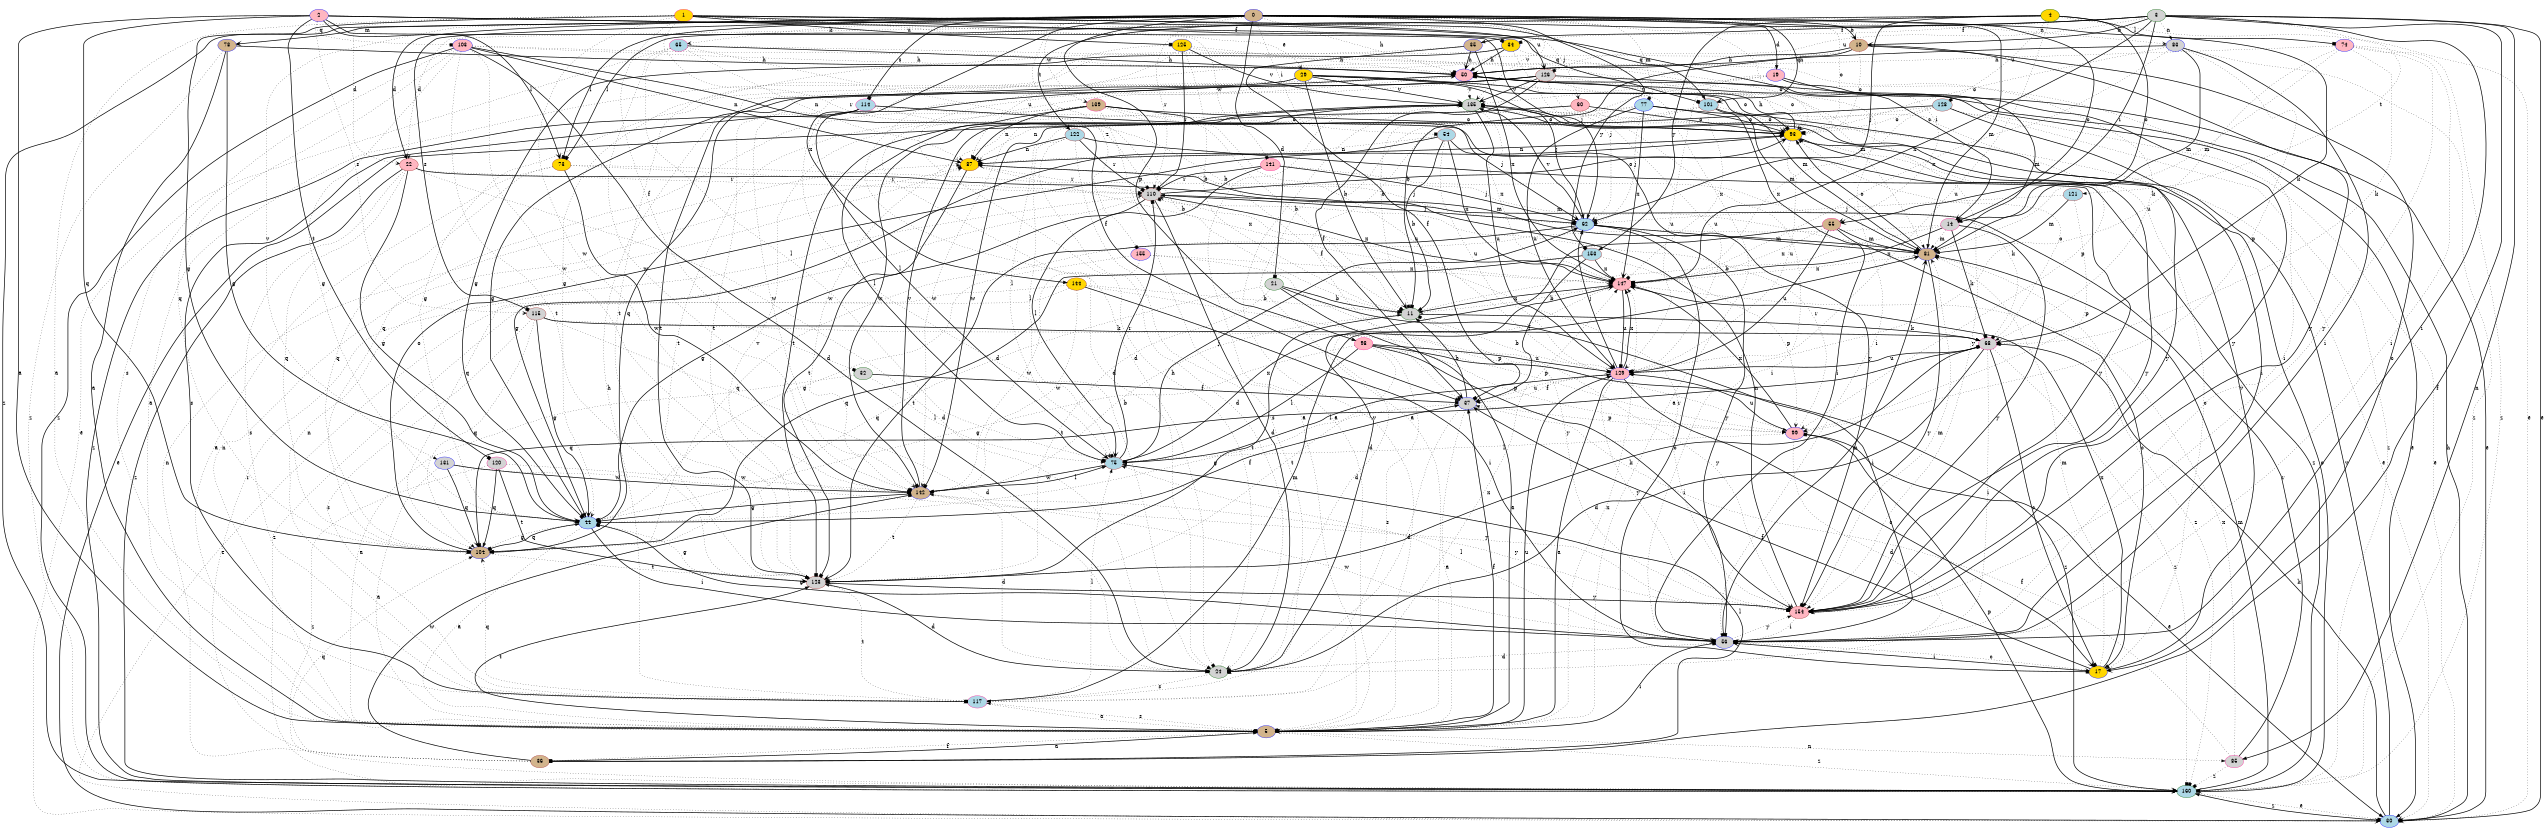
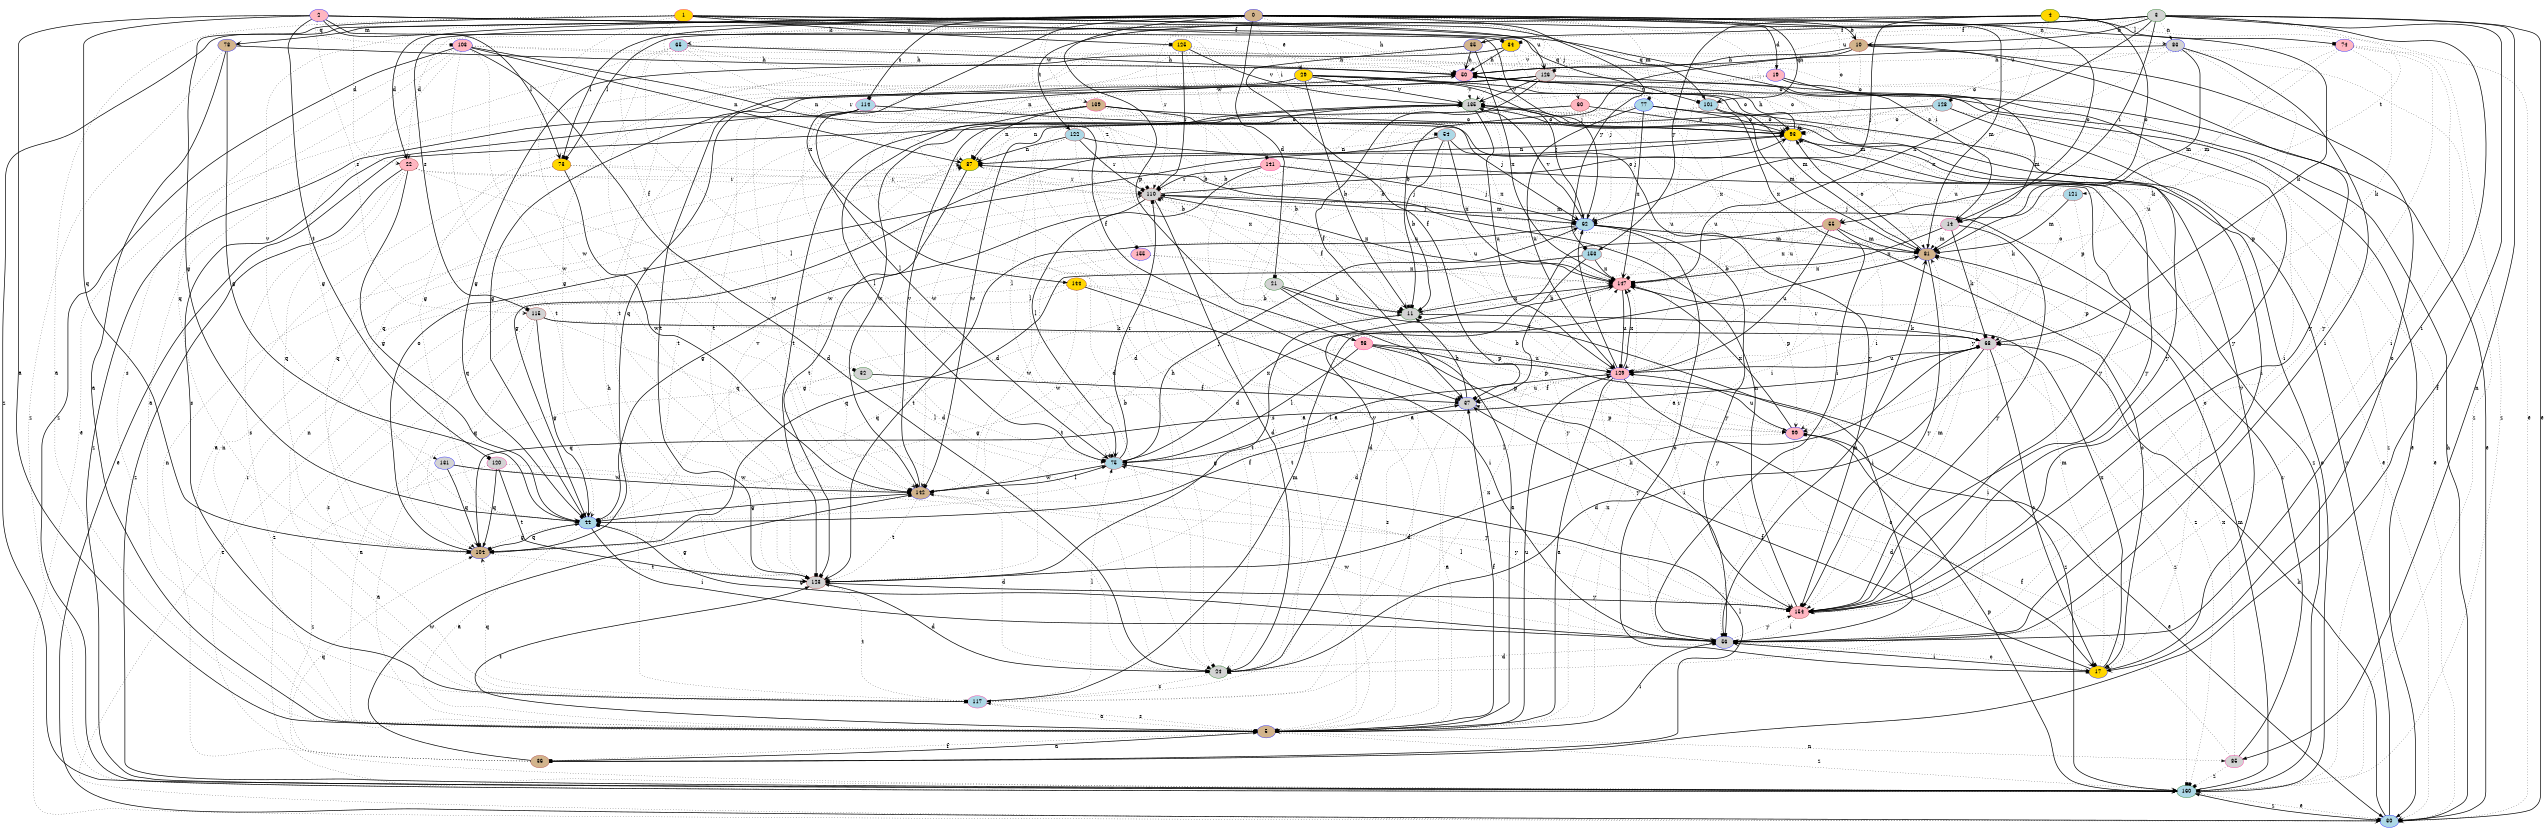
(1030, 105) -> (1030, 105)
(969, 165) -> (969, 165)
(1167, 189) -> (1167, 189)
